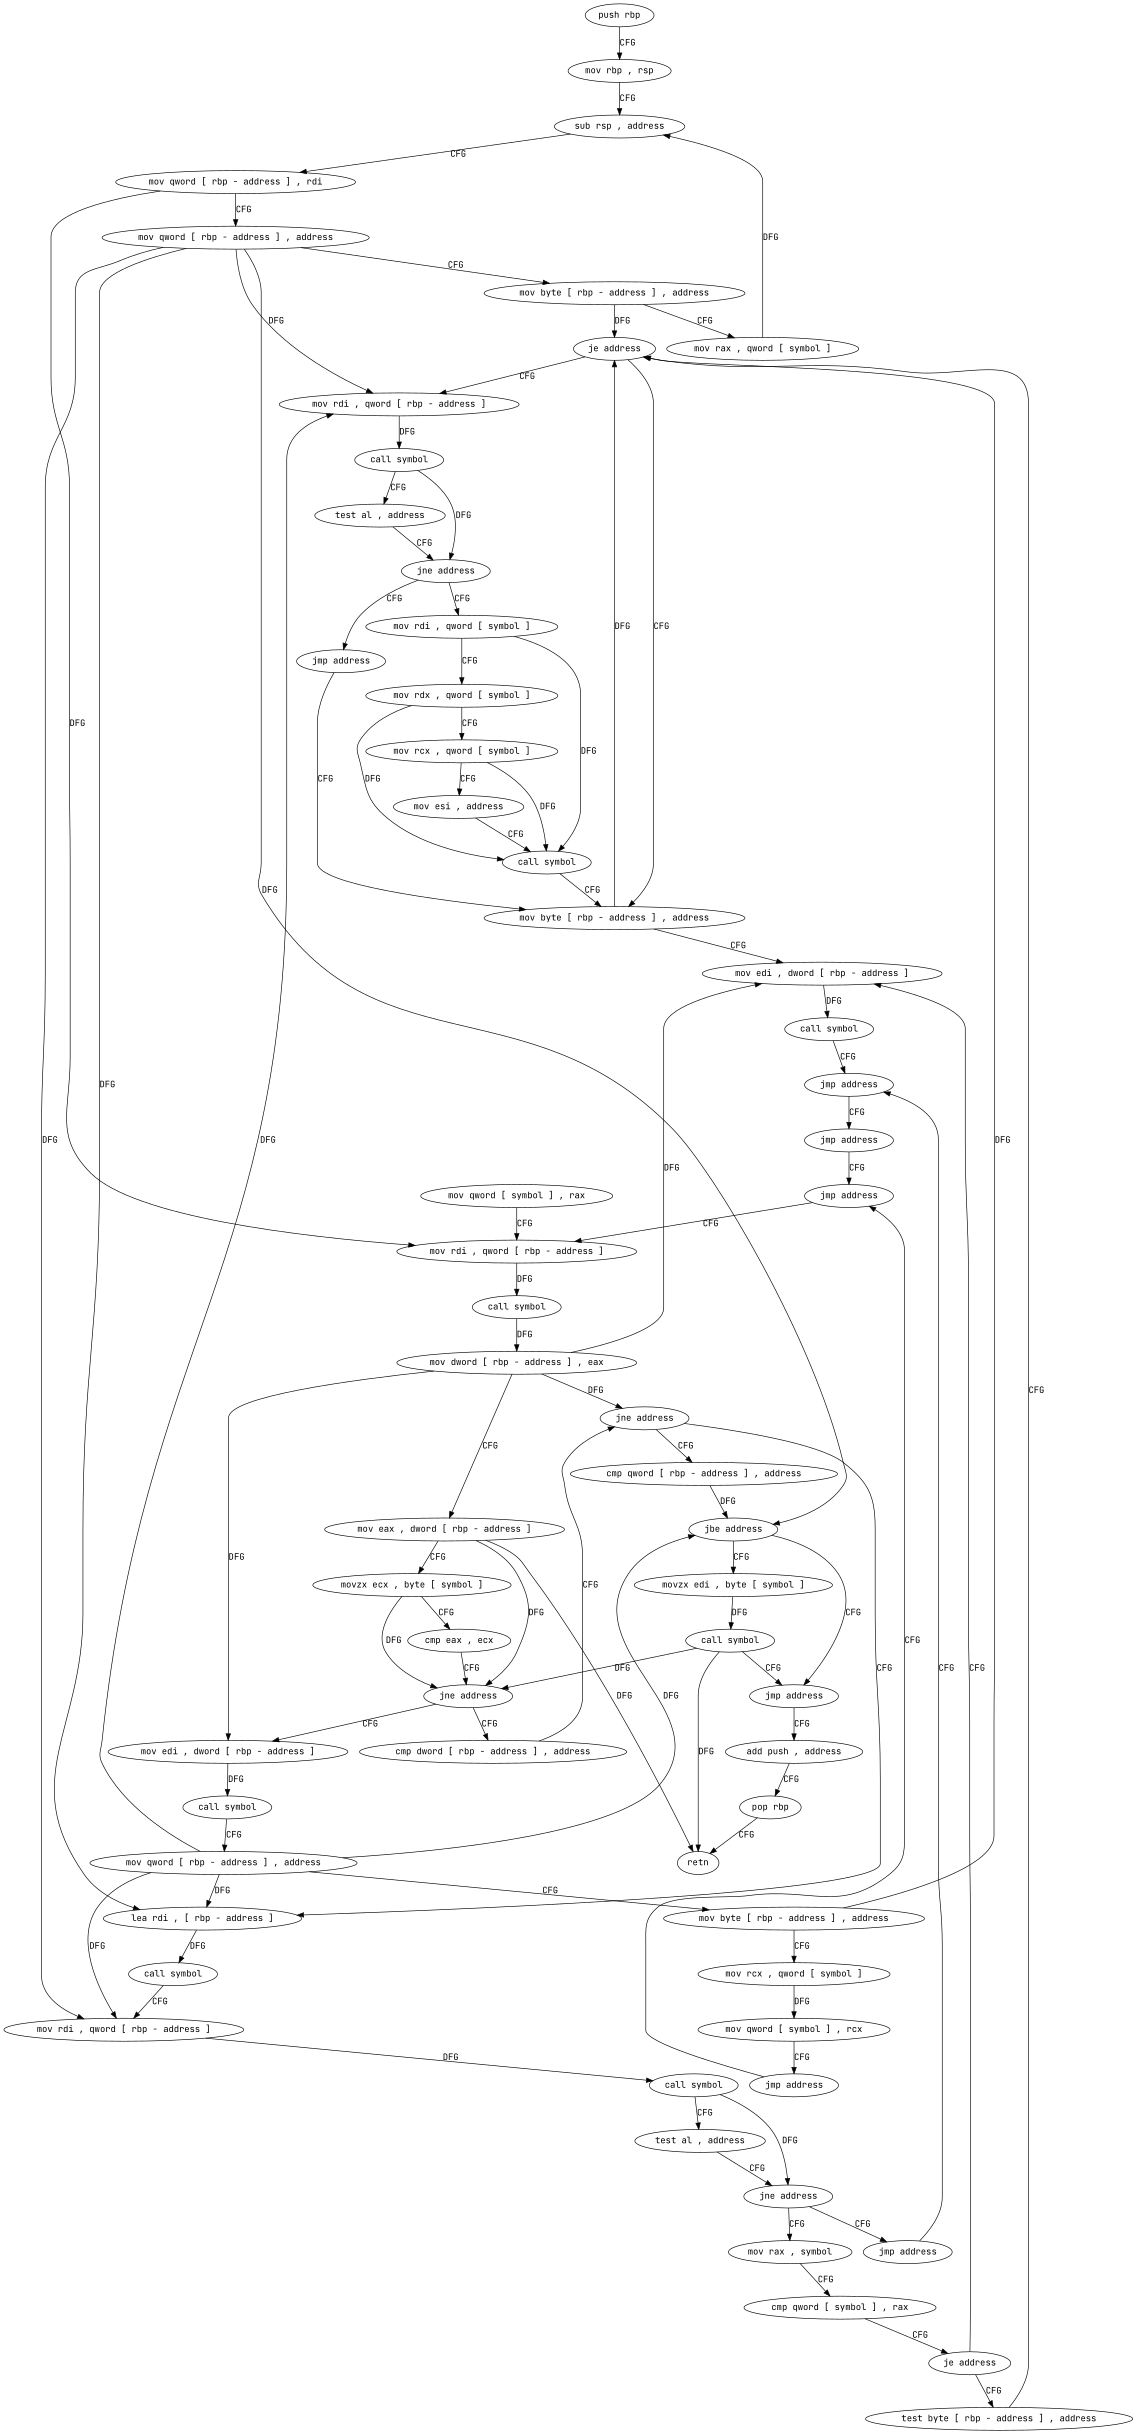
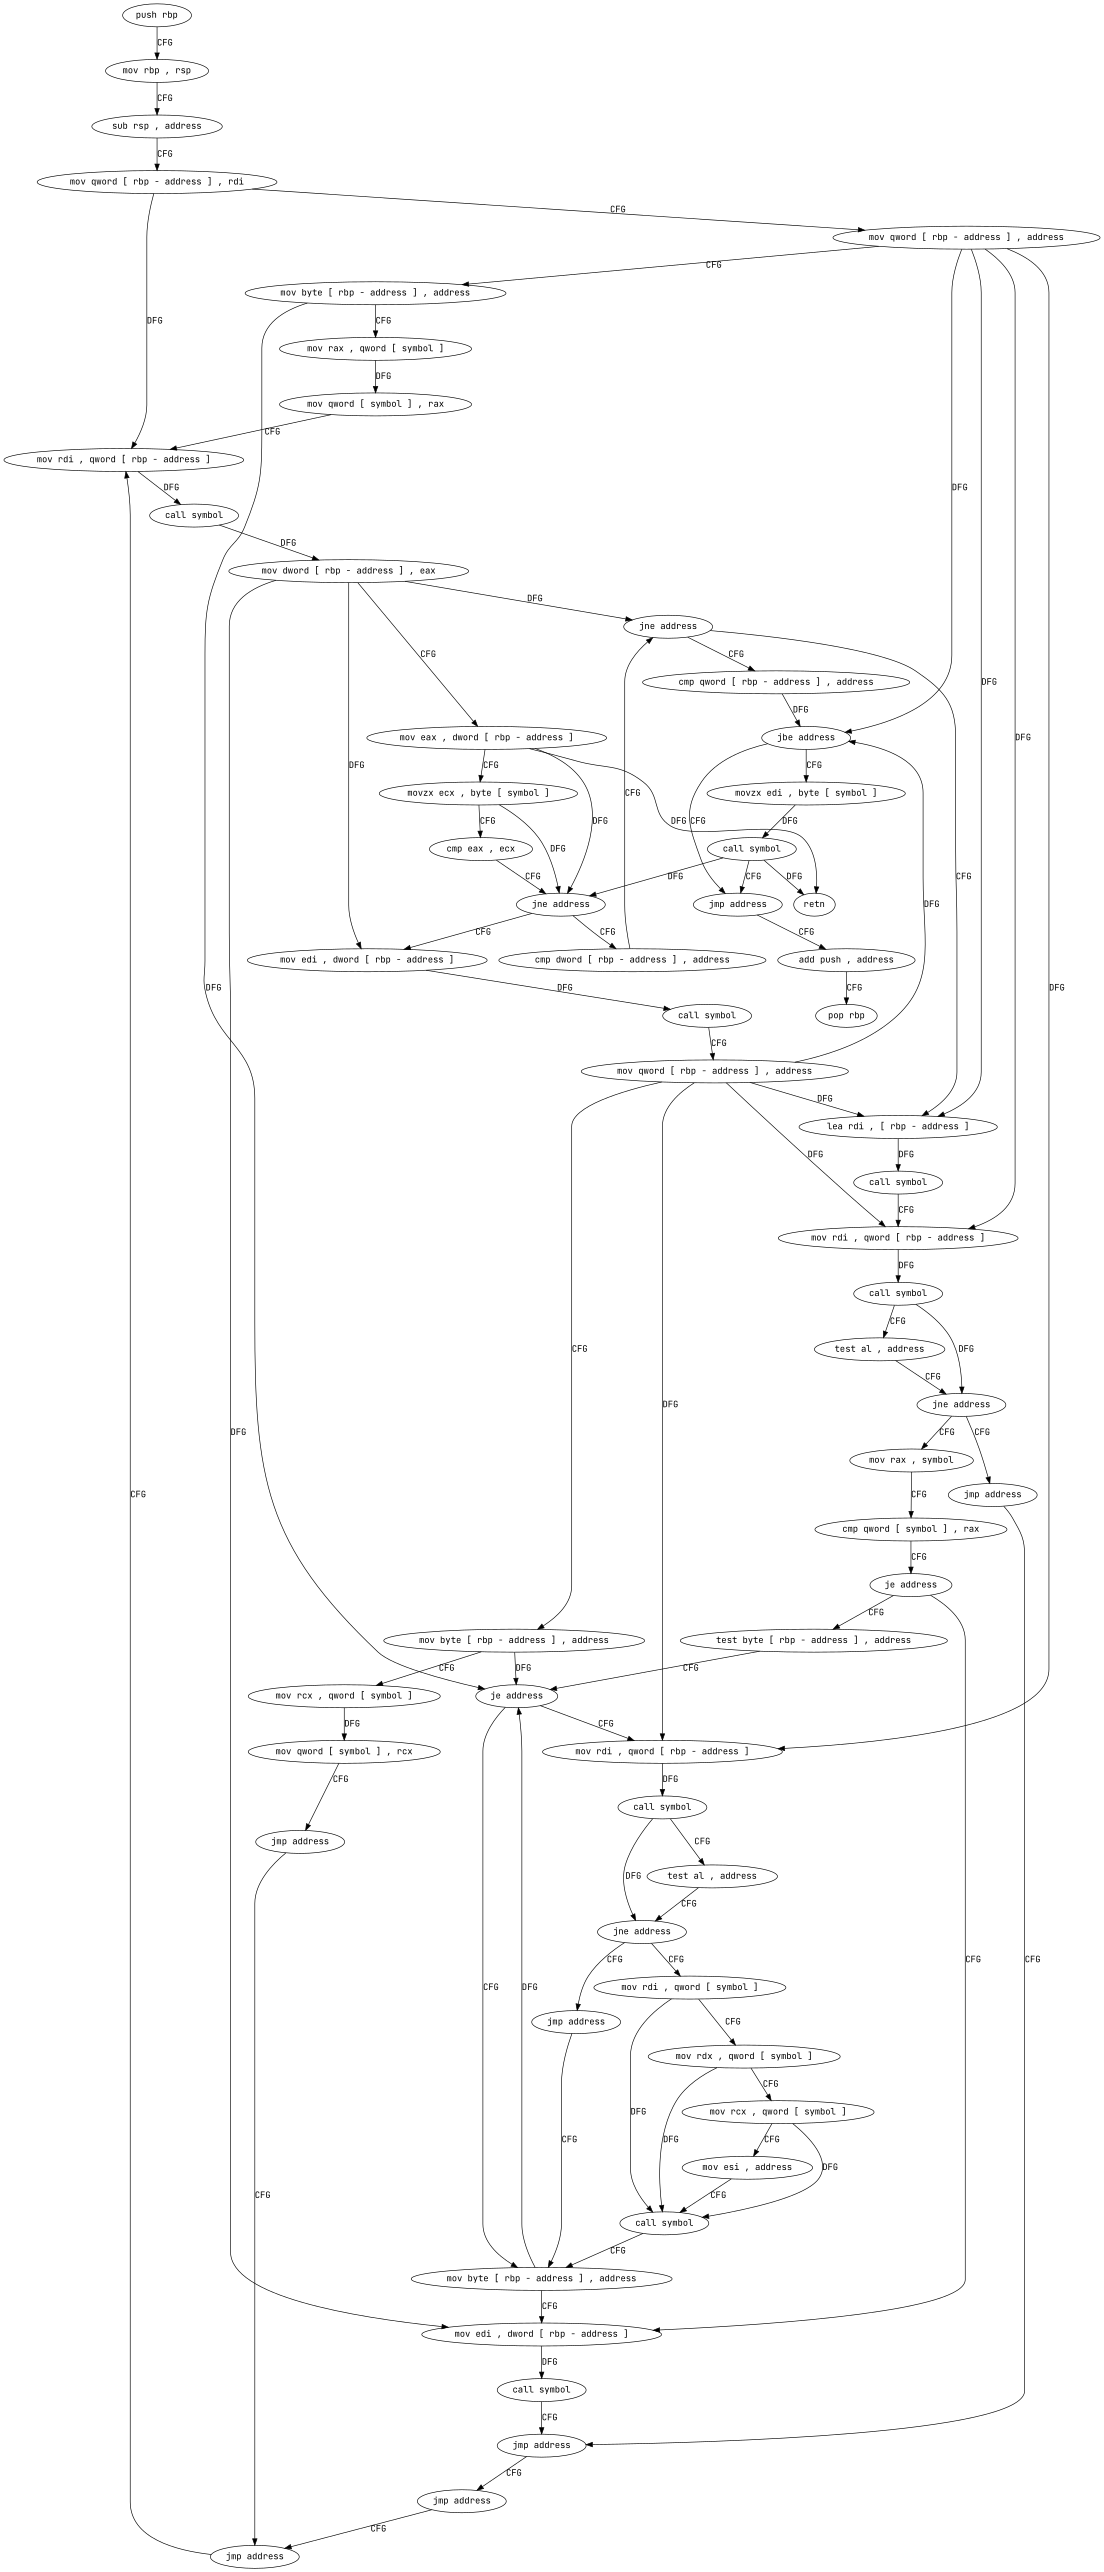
(763, 206) -> (376, 373)
(736, 1834) -> none
